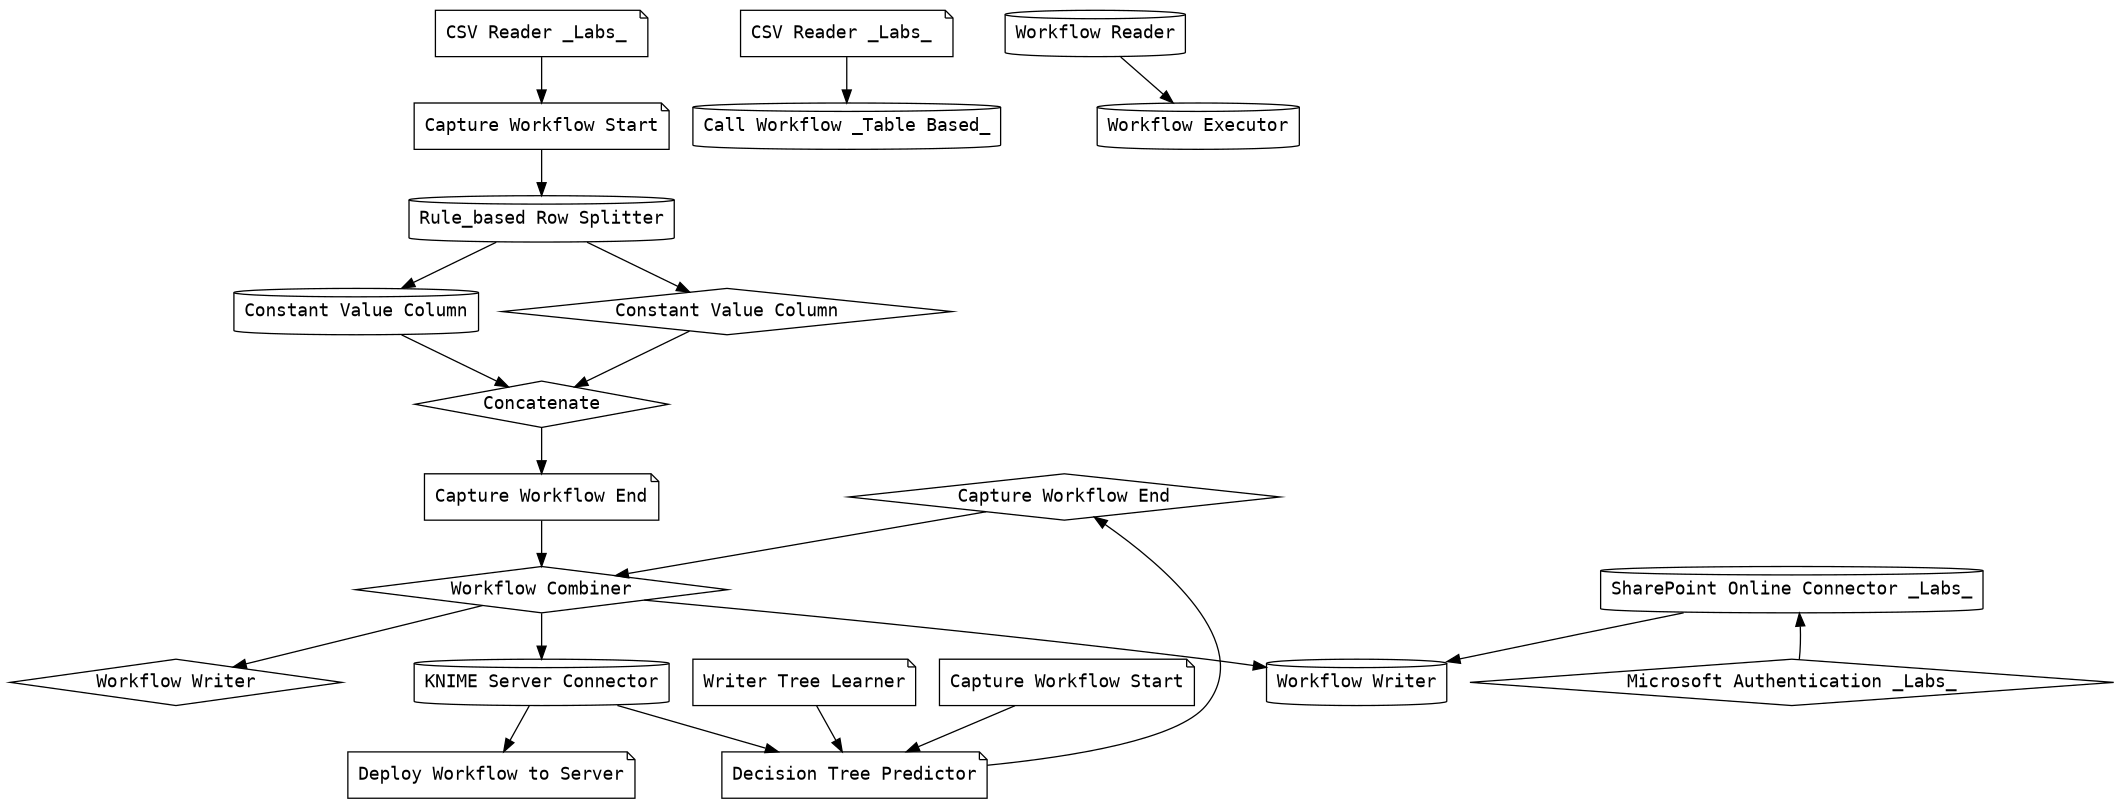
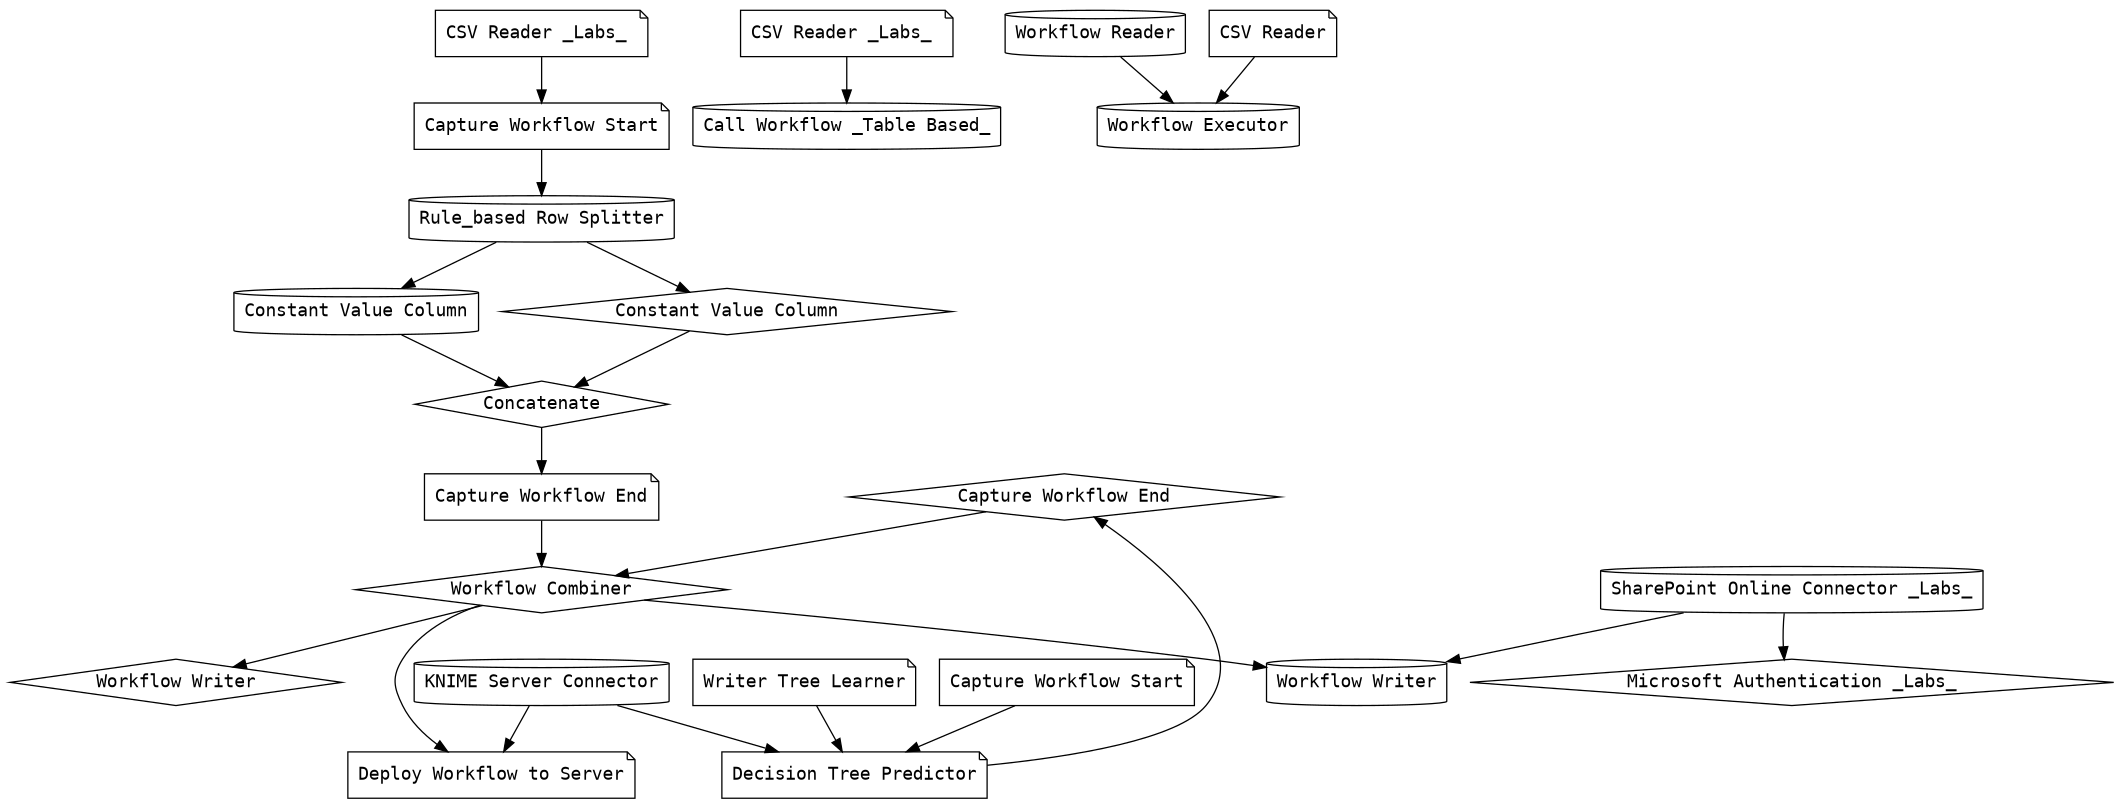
none -> (1273, 33)
(542, 630) -> (401, 662)
(1800, 643) -> (1783, 630)
